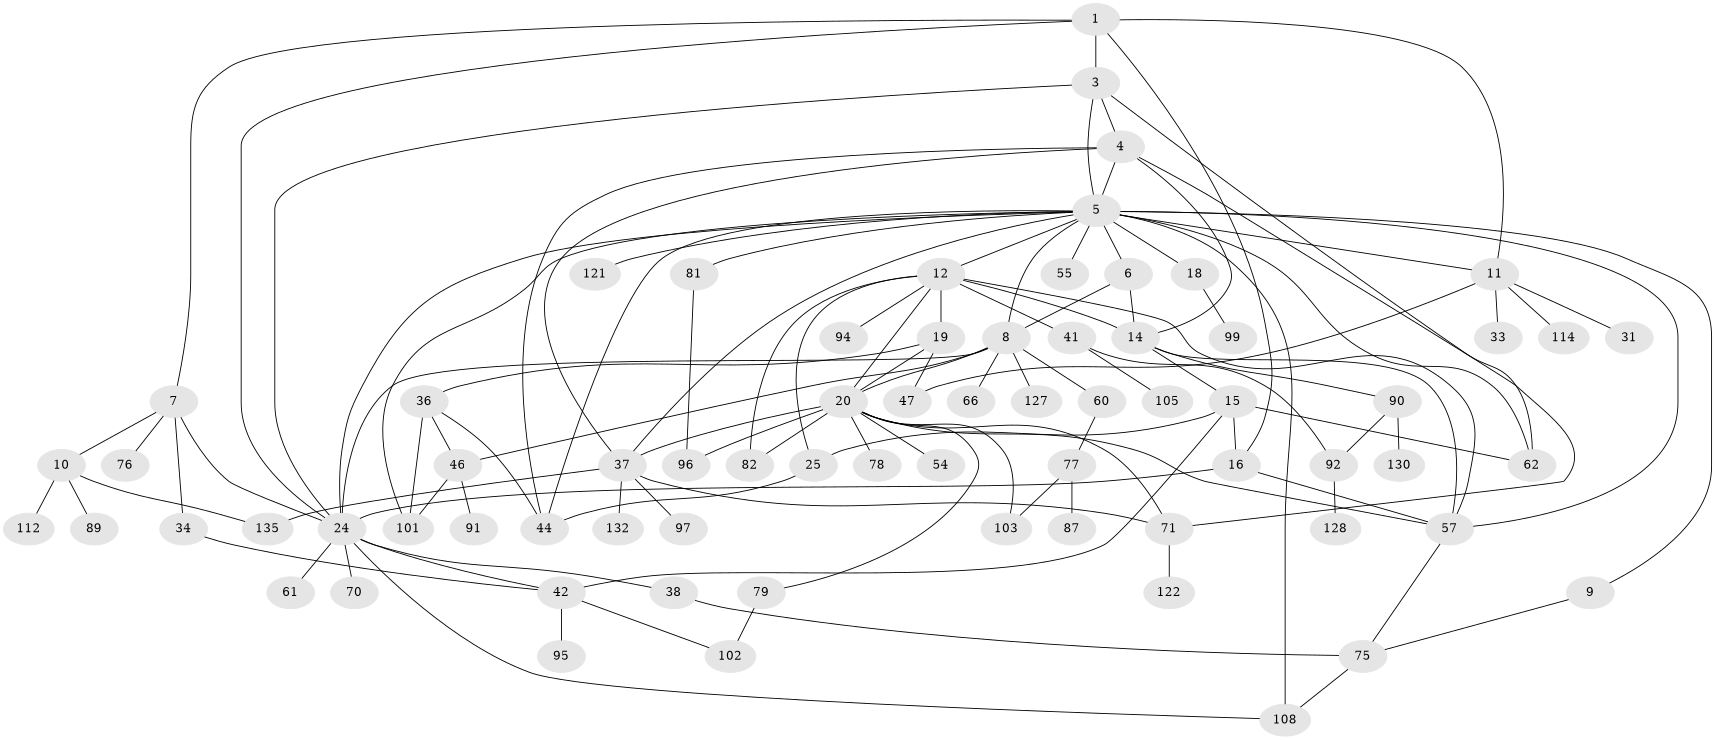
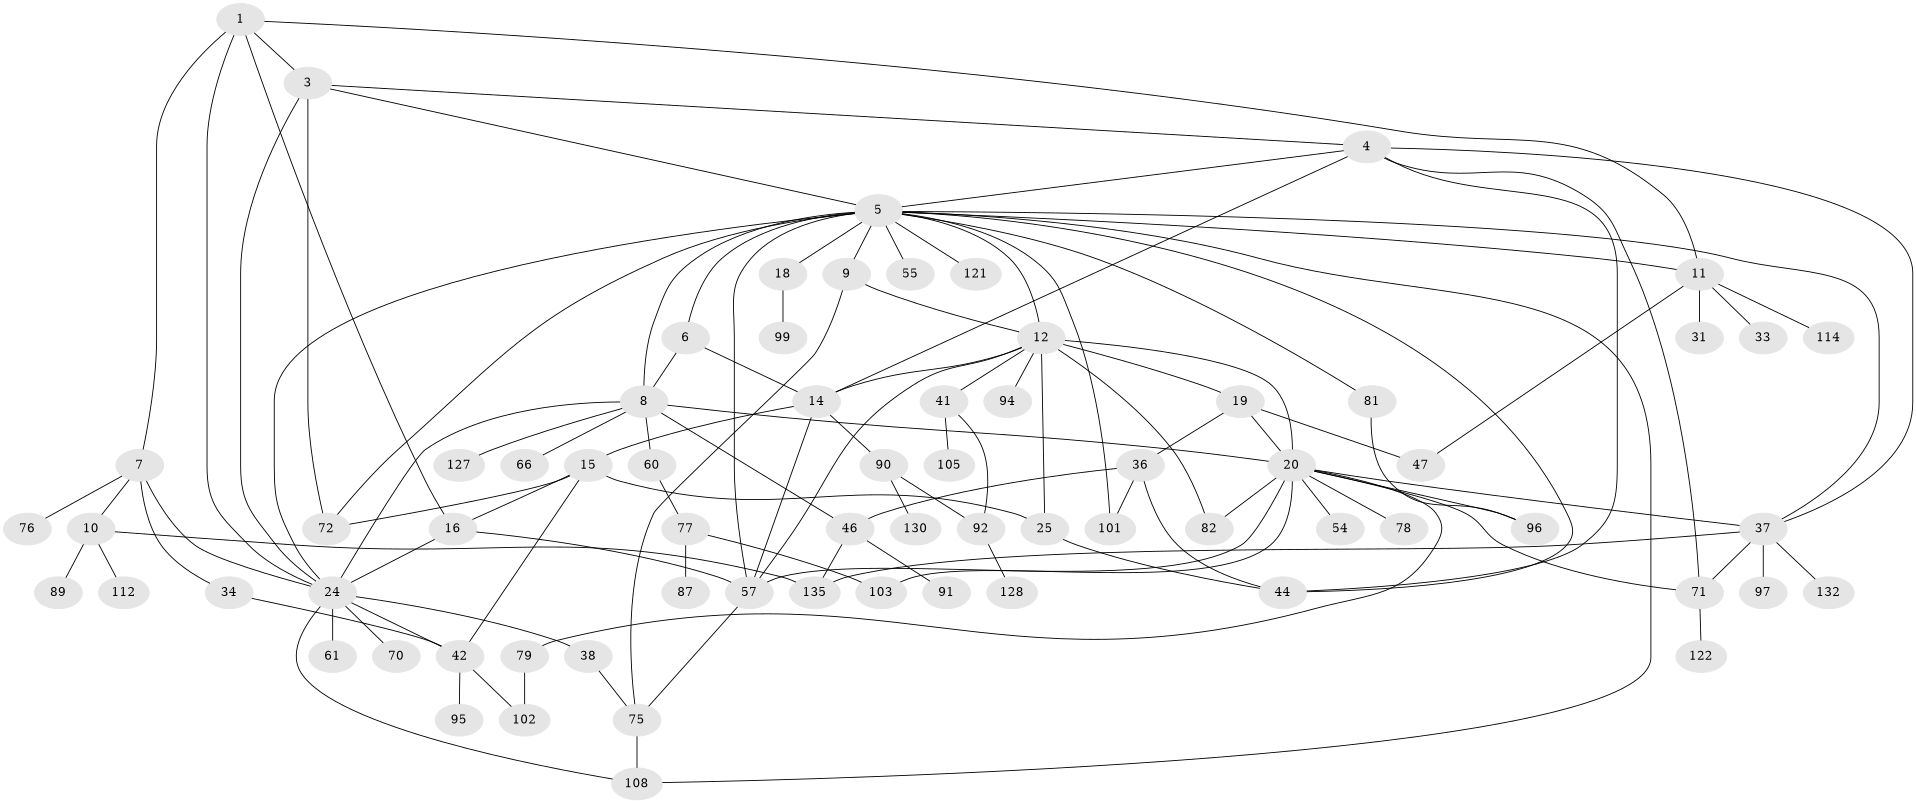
none -> (941, 311)
(1532, 465) -> (326, 529)
(433, 498) -> (833, 561)
